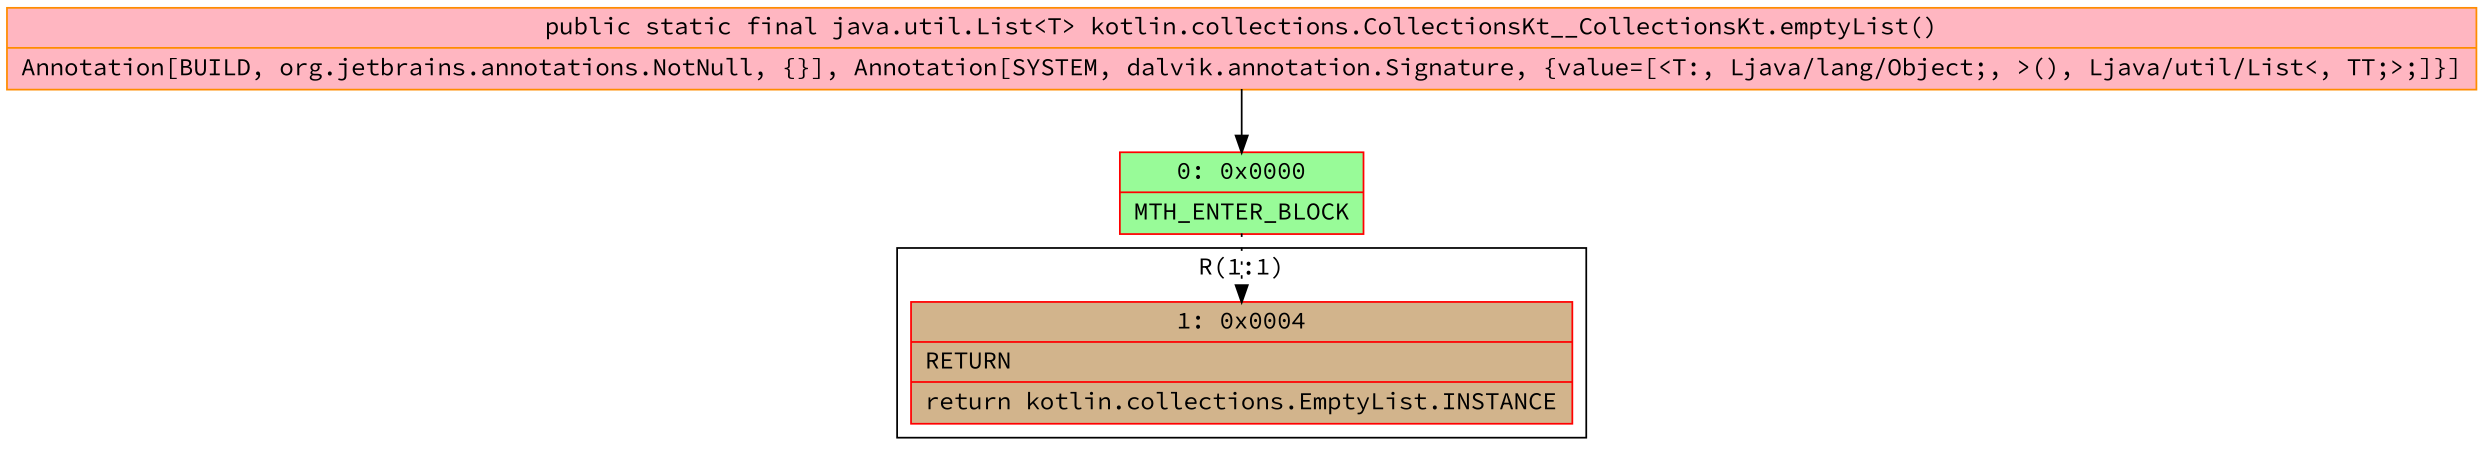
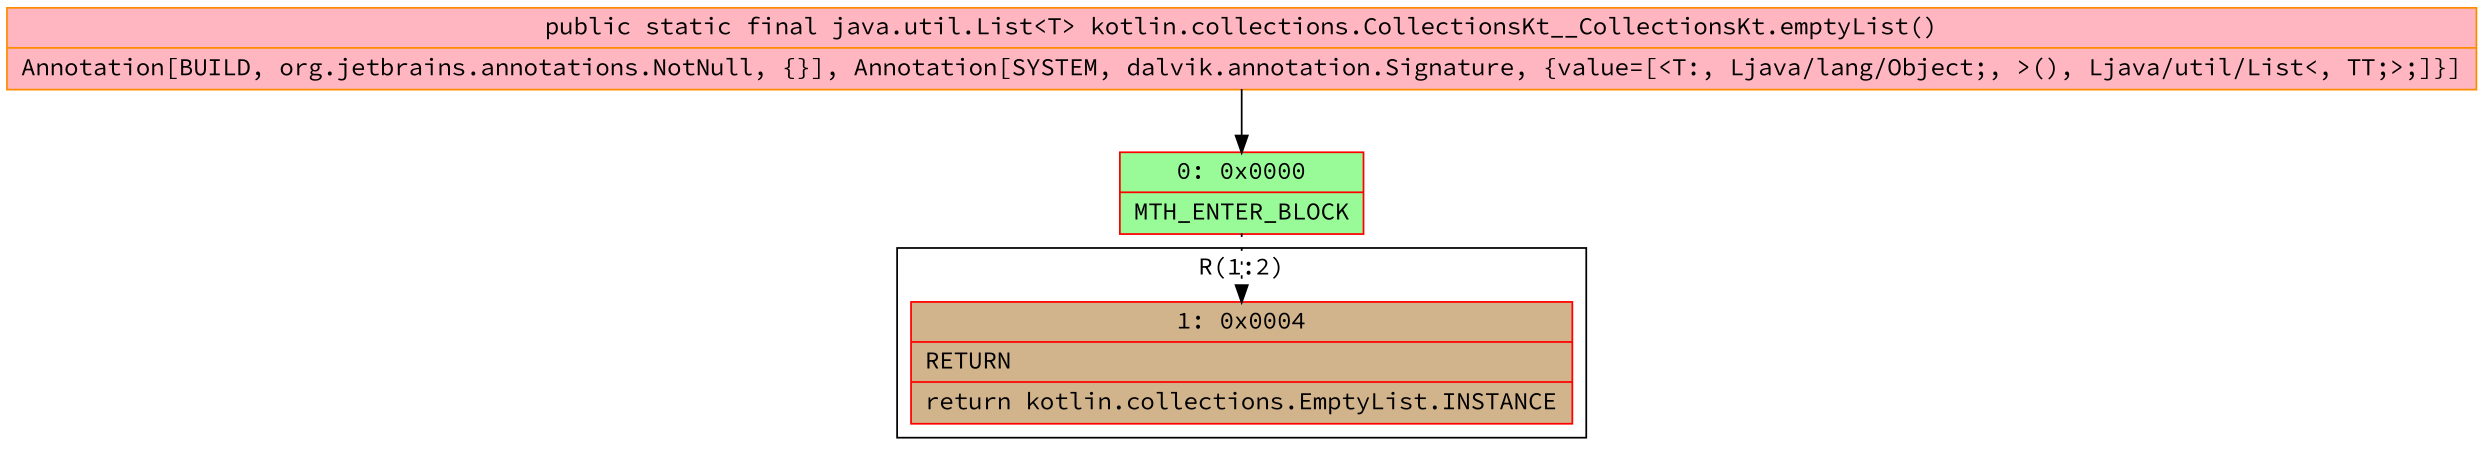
(1242, 268) -> (1242, 268)
